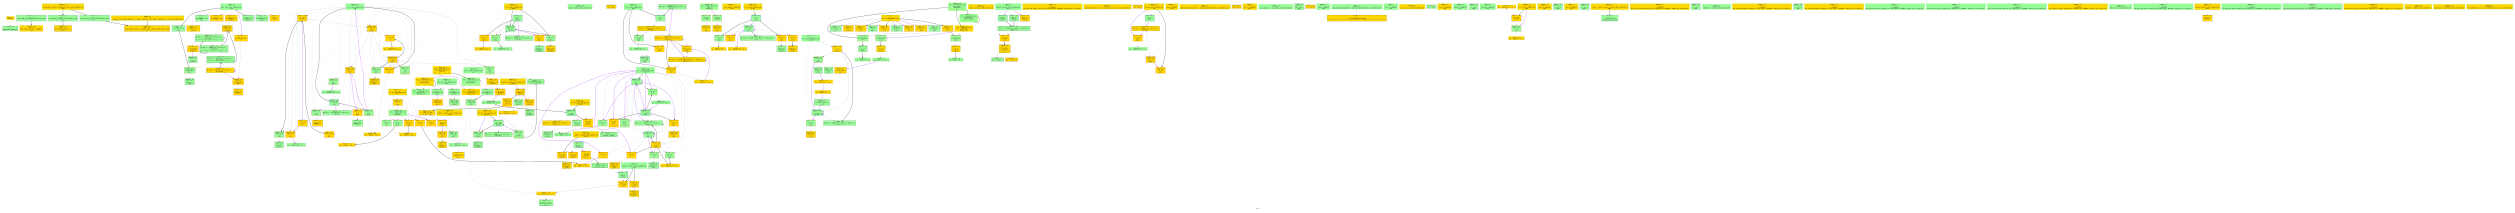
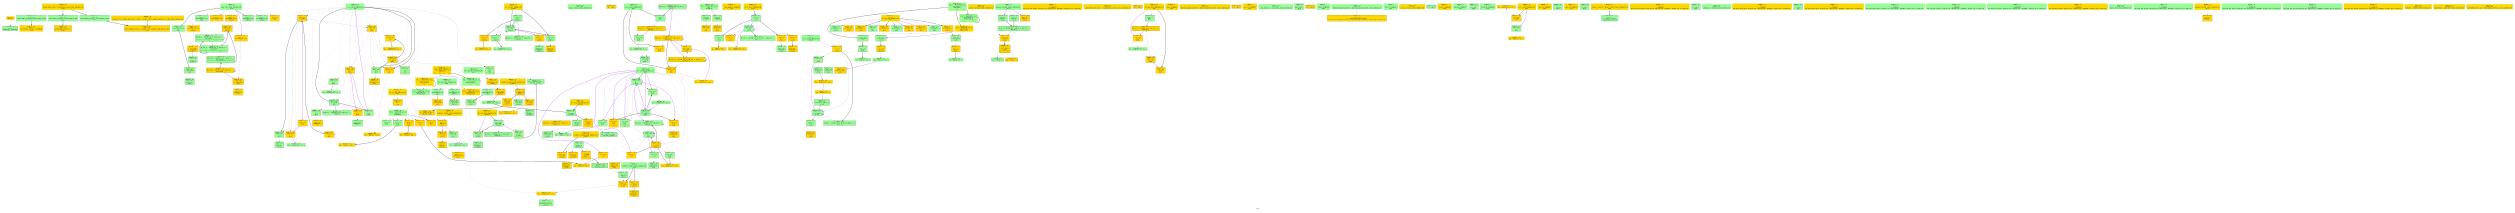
(411, 30) -> (411, 30)
